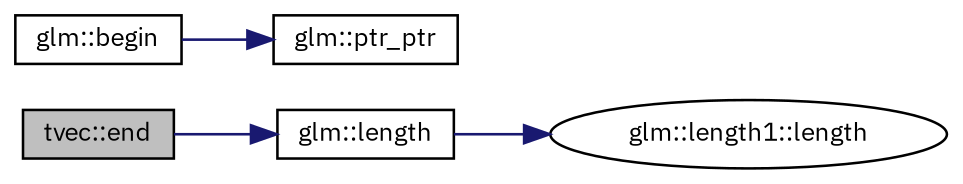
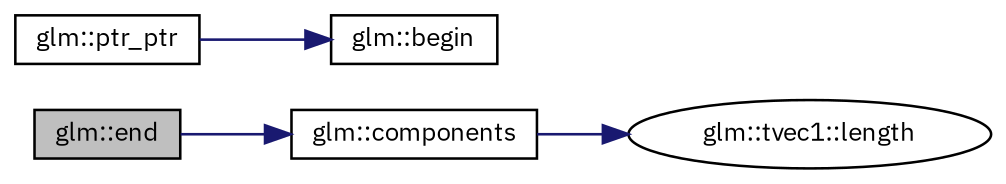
(215, 40) -> (253, 40)
(98, 134) -> (107, 134)
(366, 134) -> (414, 134)
(749, 134) -> (810, 134)
